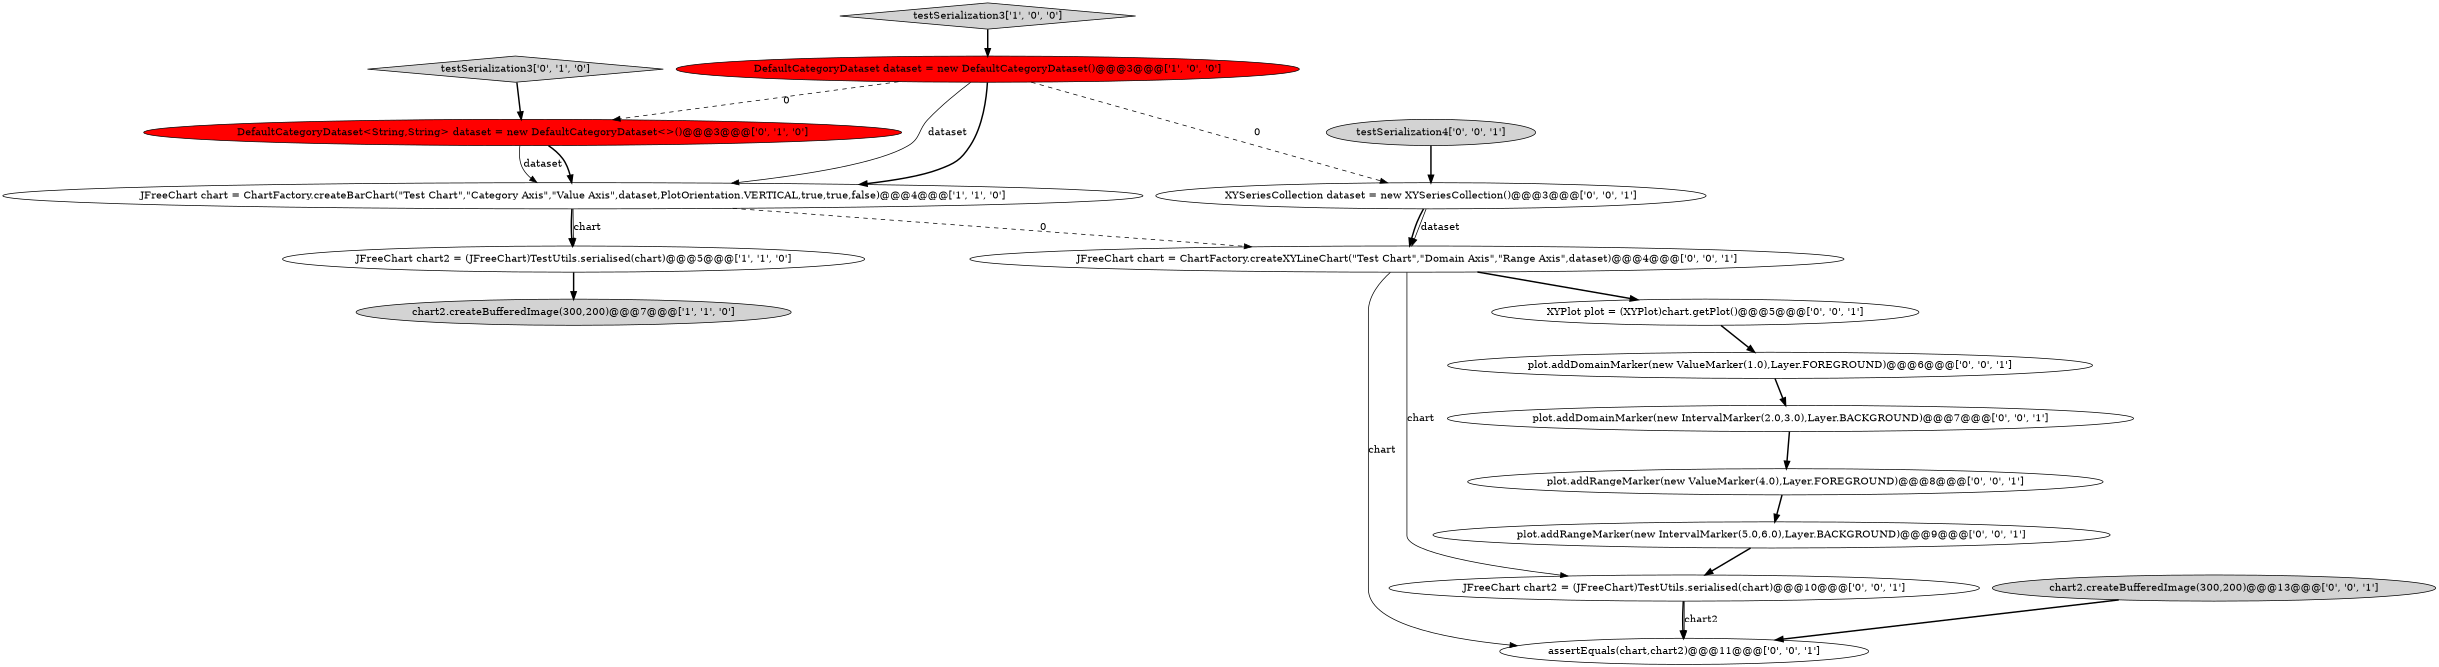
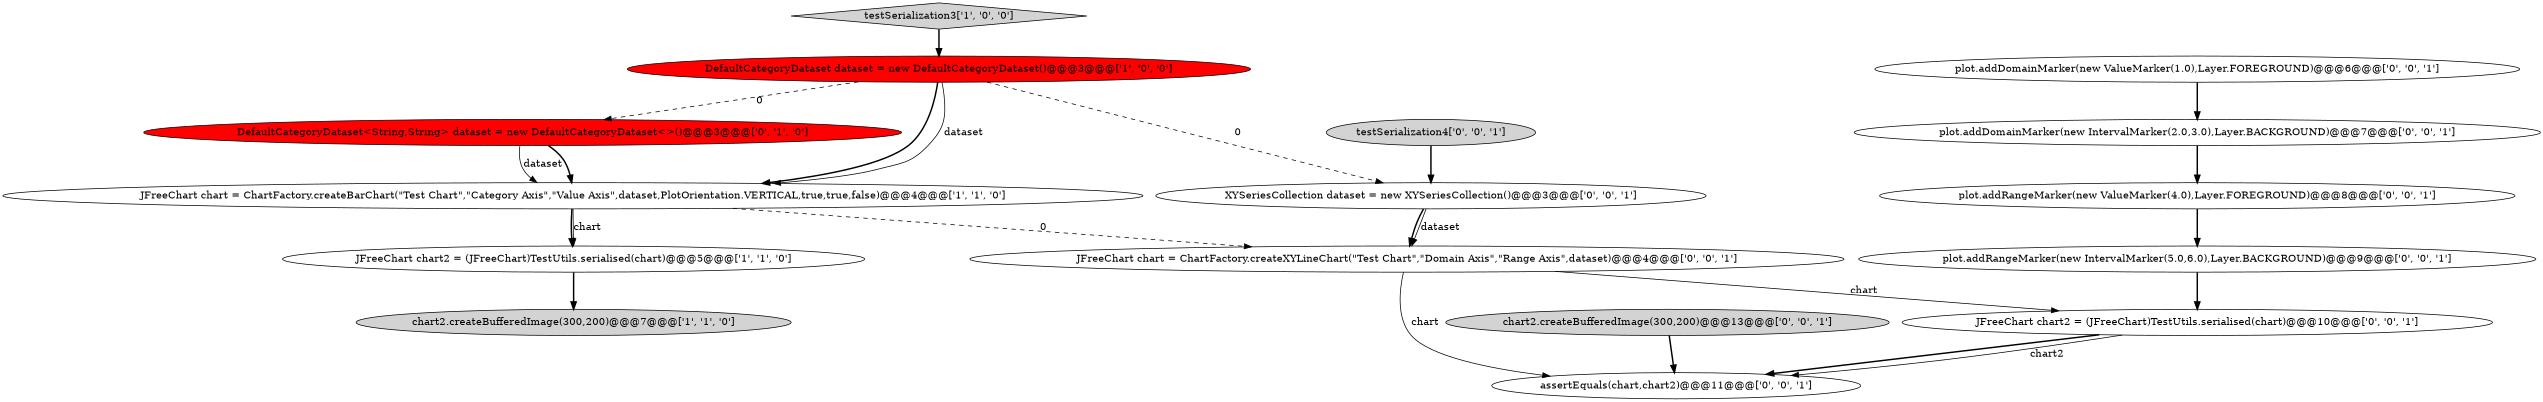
(515, 69) -> none
(1705, 312) -> none
